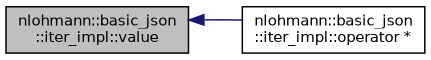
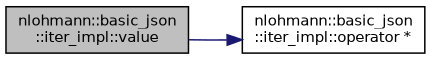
(223, 20) -> (208, 40)
